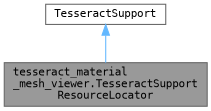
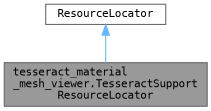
(106, 14) -> (106, 14)
